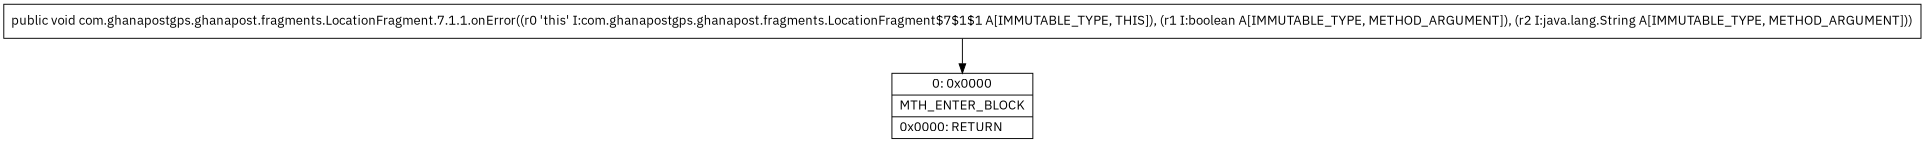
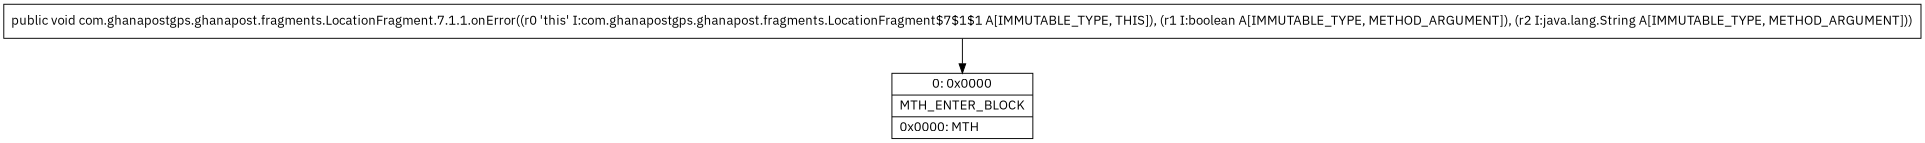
(955, 127) -> (944, 127)
